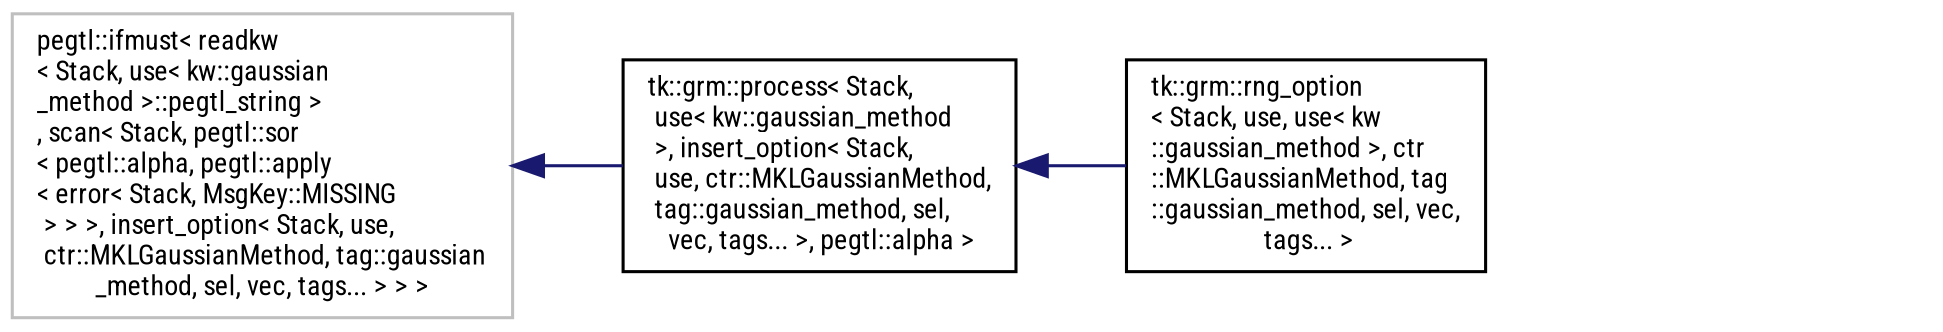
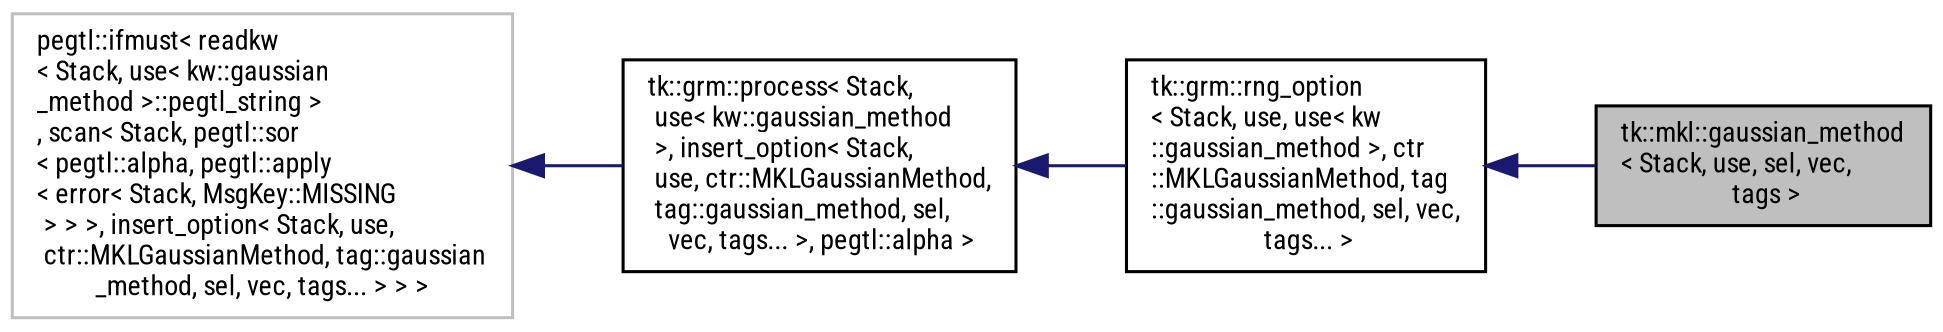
none -> (1763, 166)
